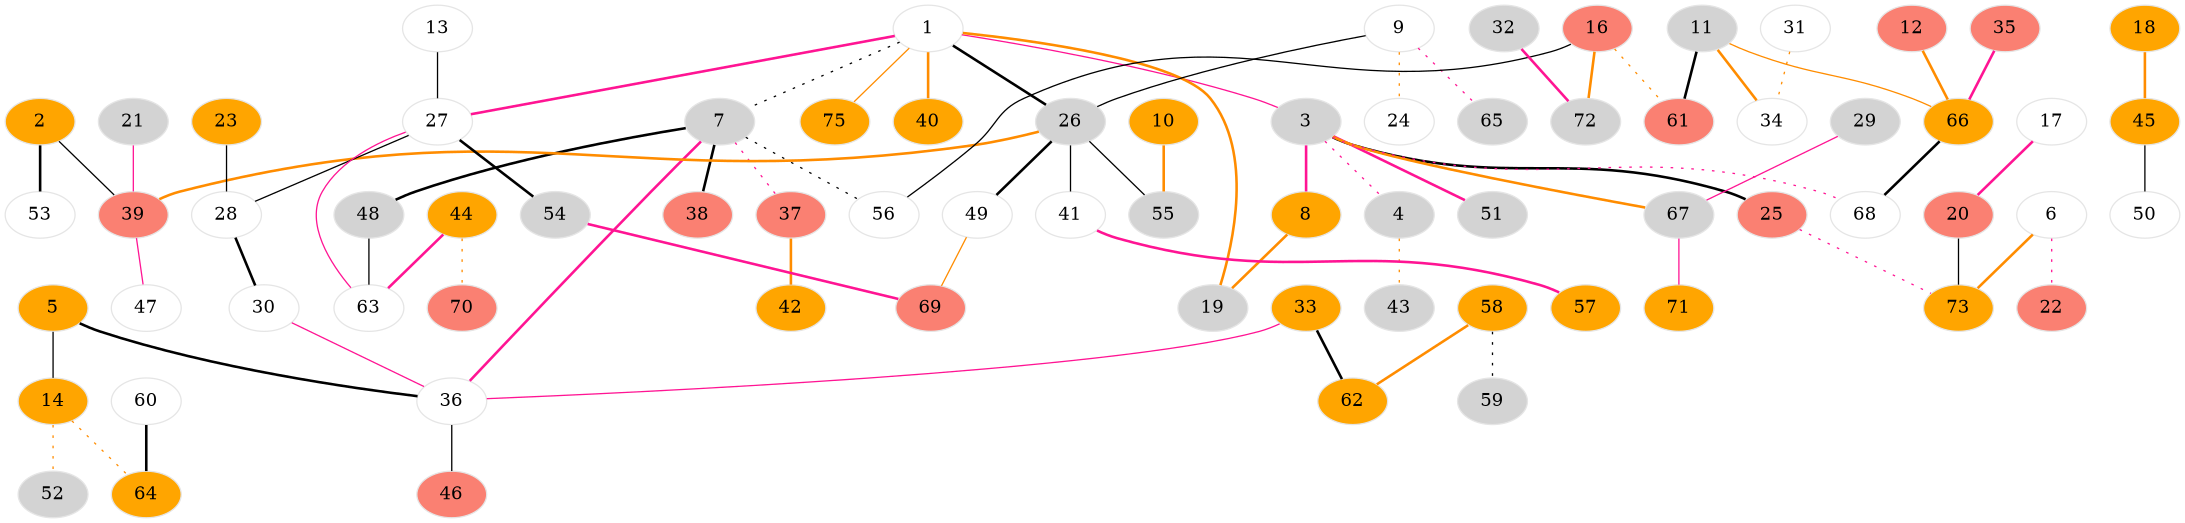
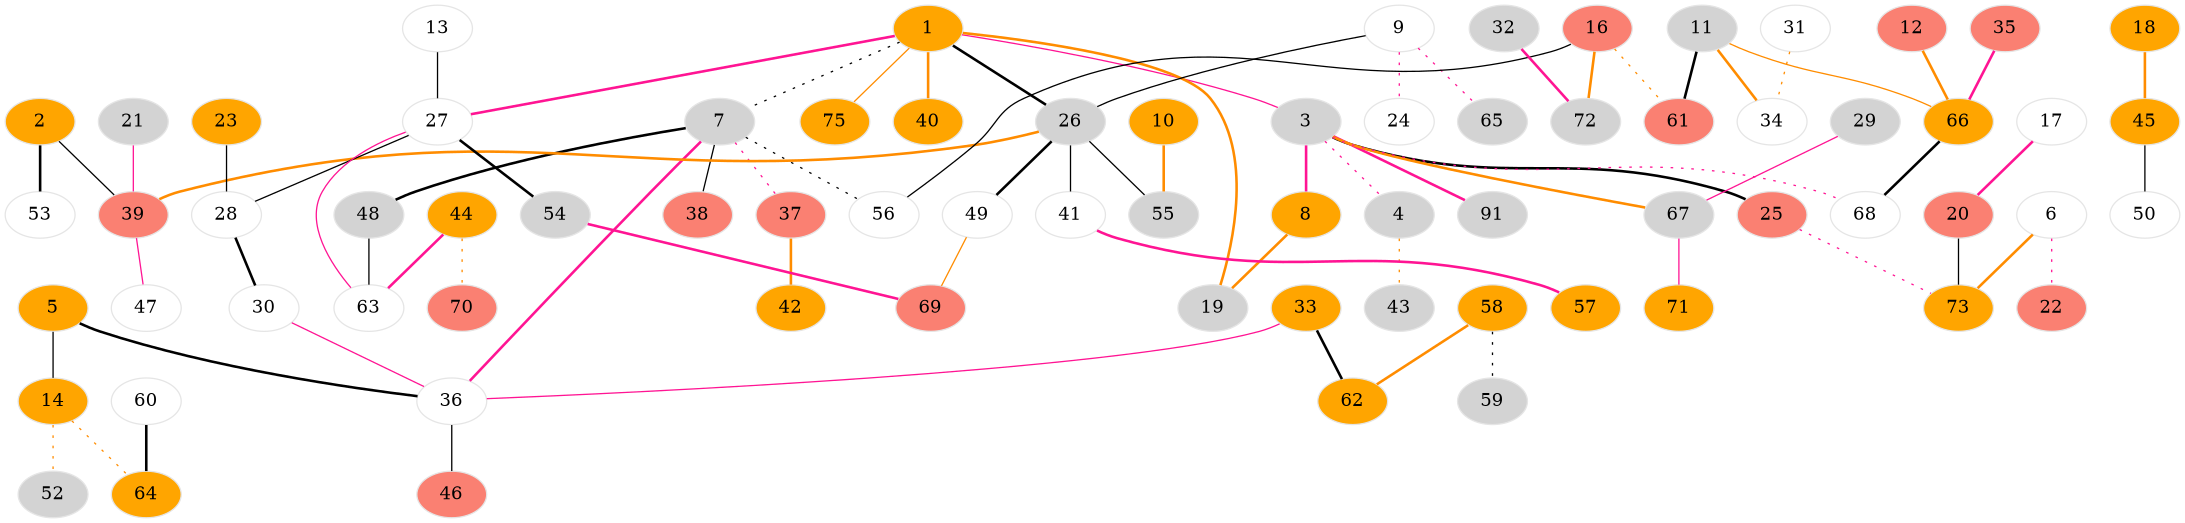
(928, 28) -> (928, 28)
(1399, 80) -> (1399, 80)
(709, 168) -> (709, 168)
(1492, 215) -> (1492, 215)
